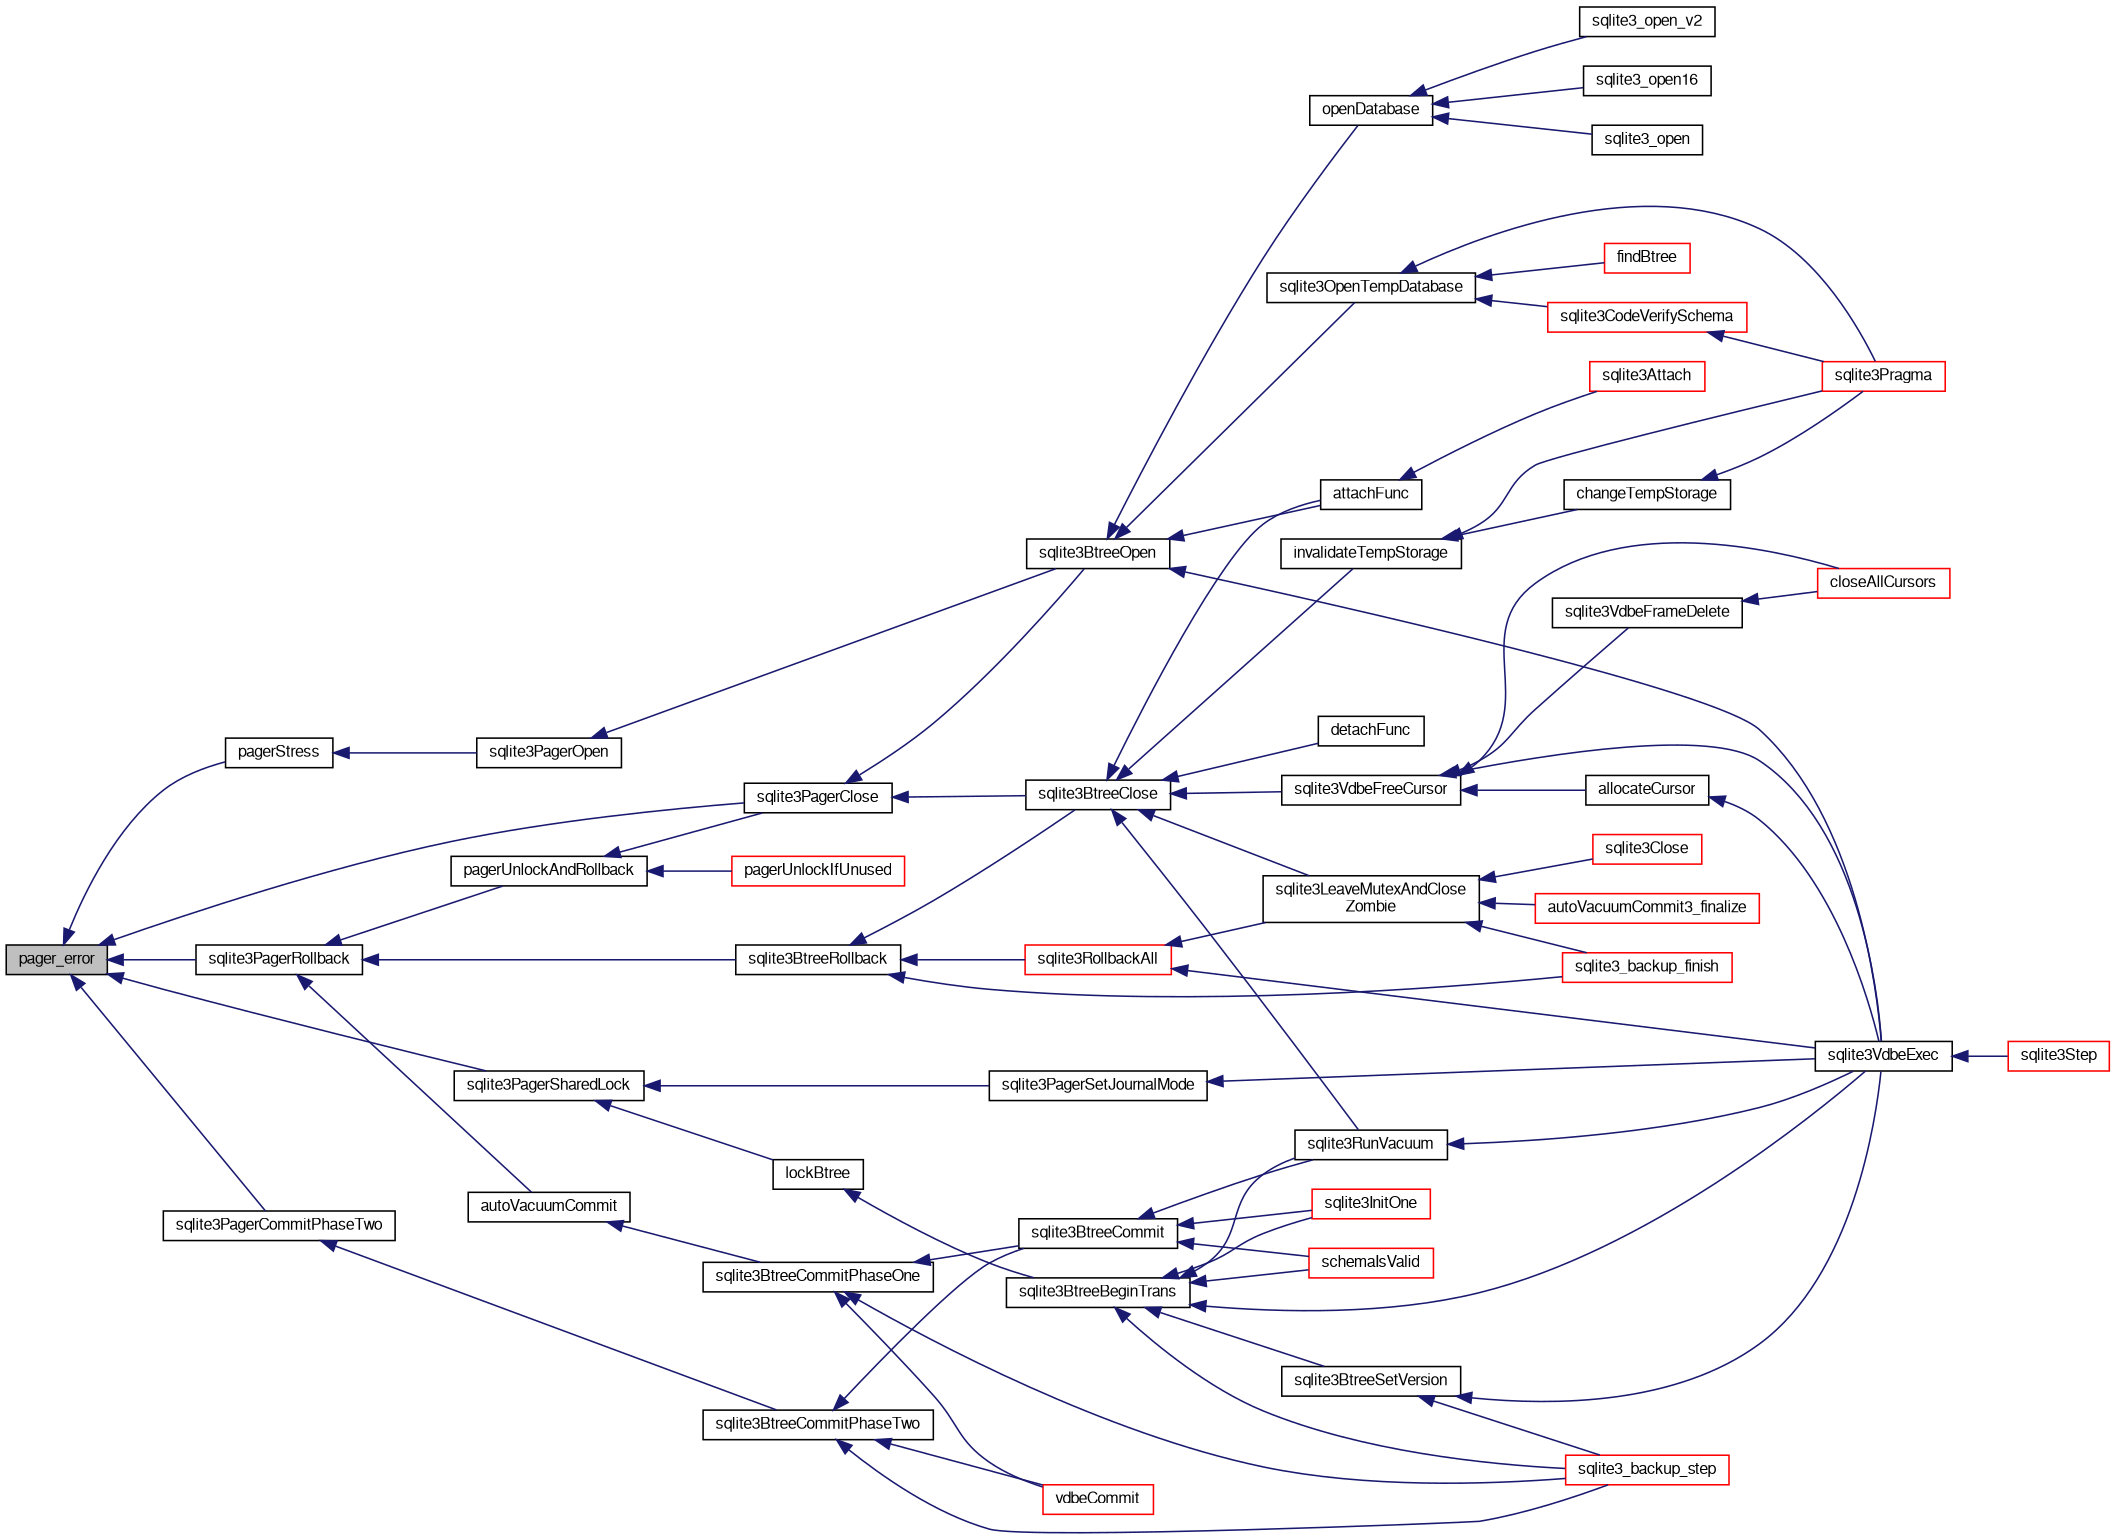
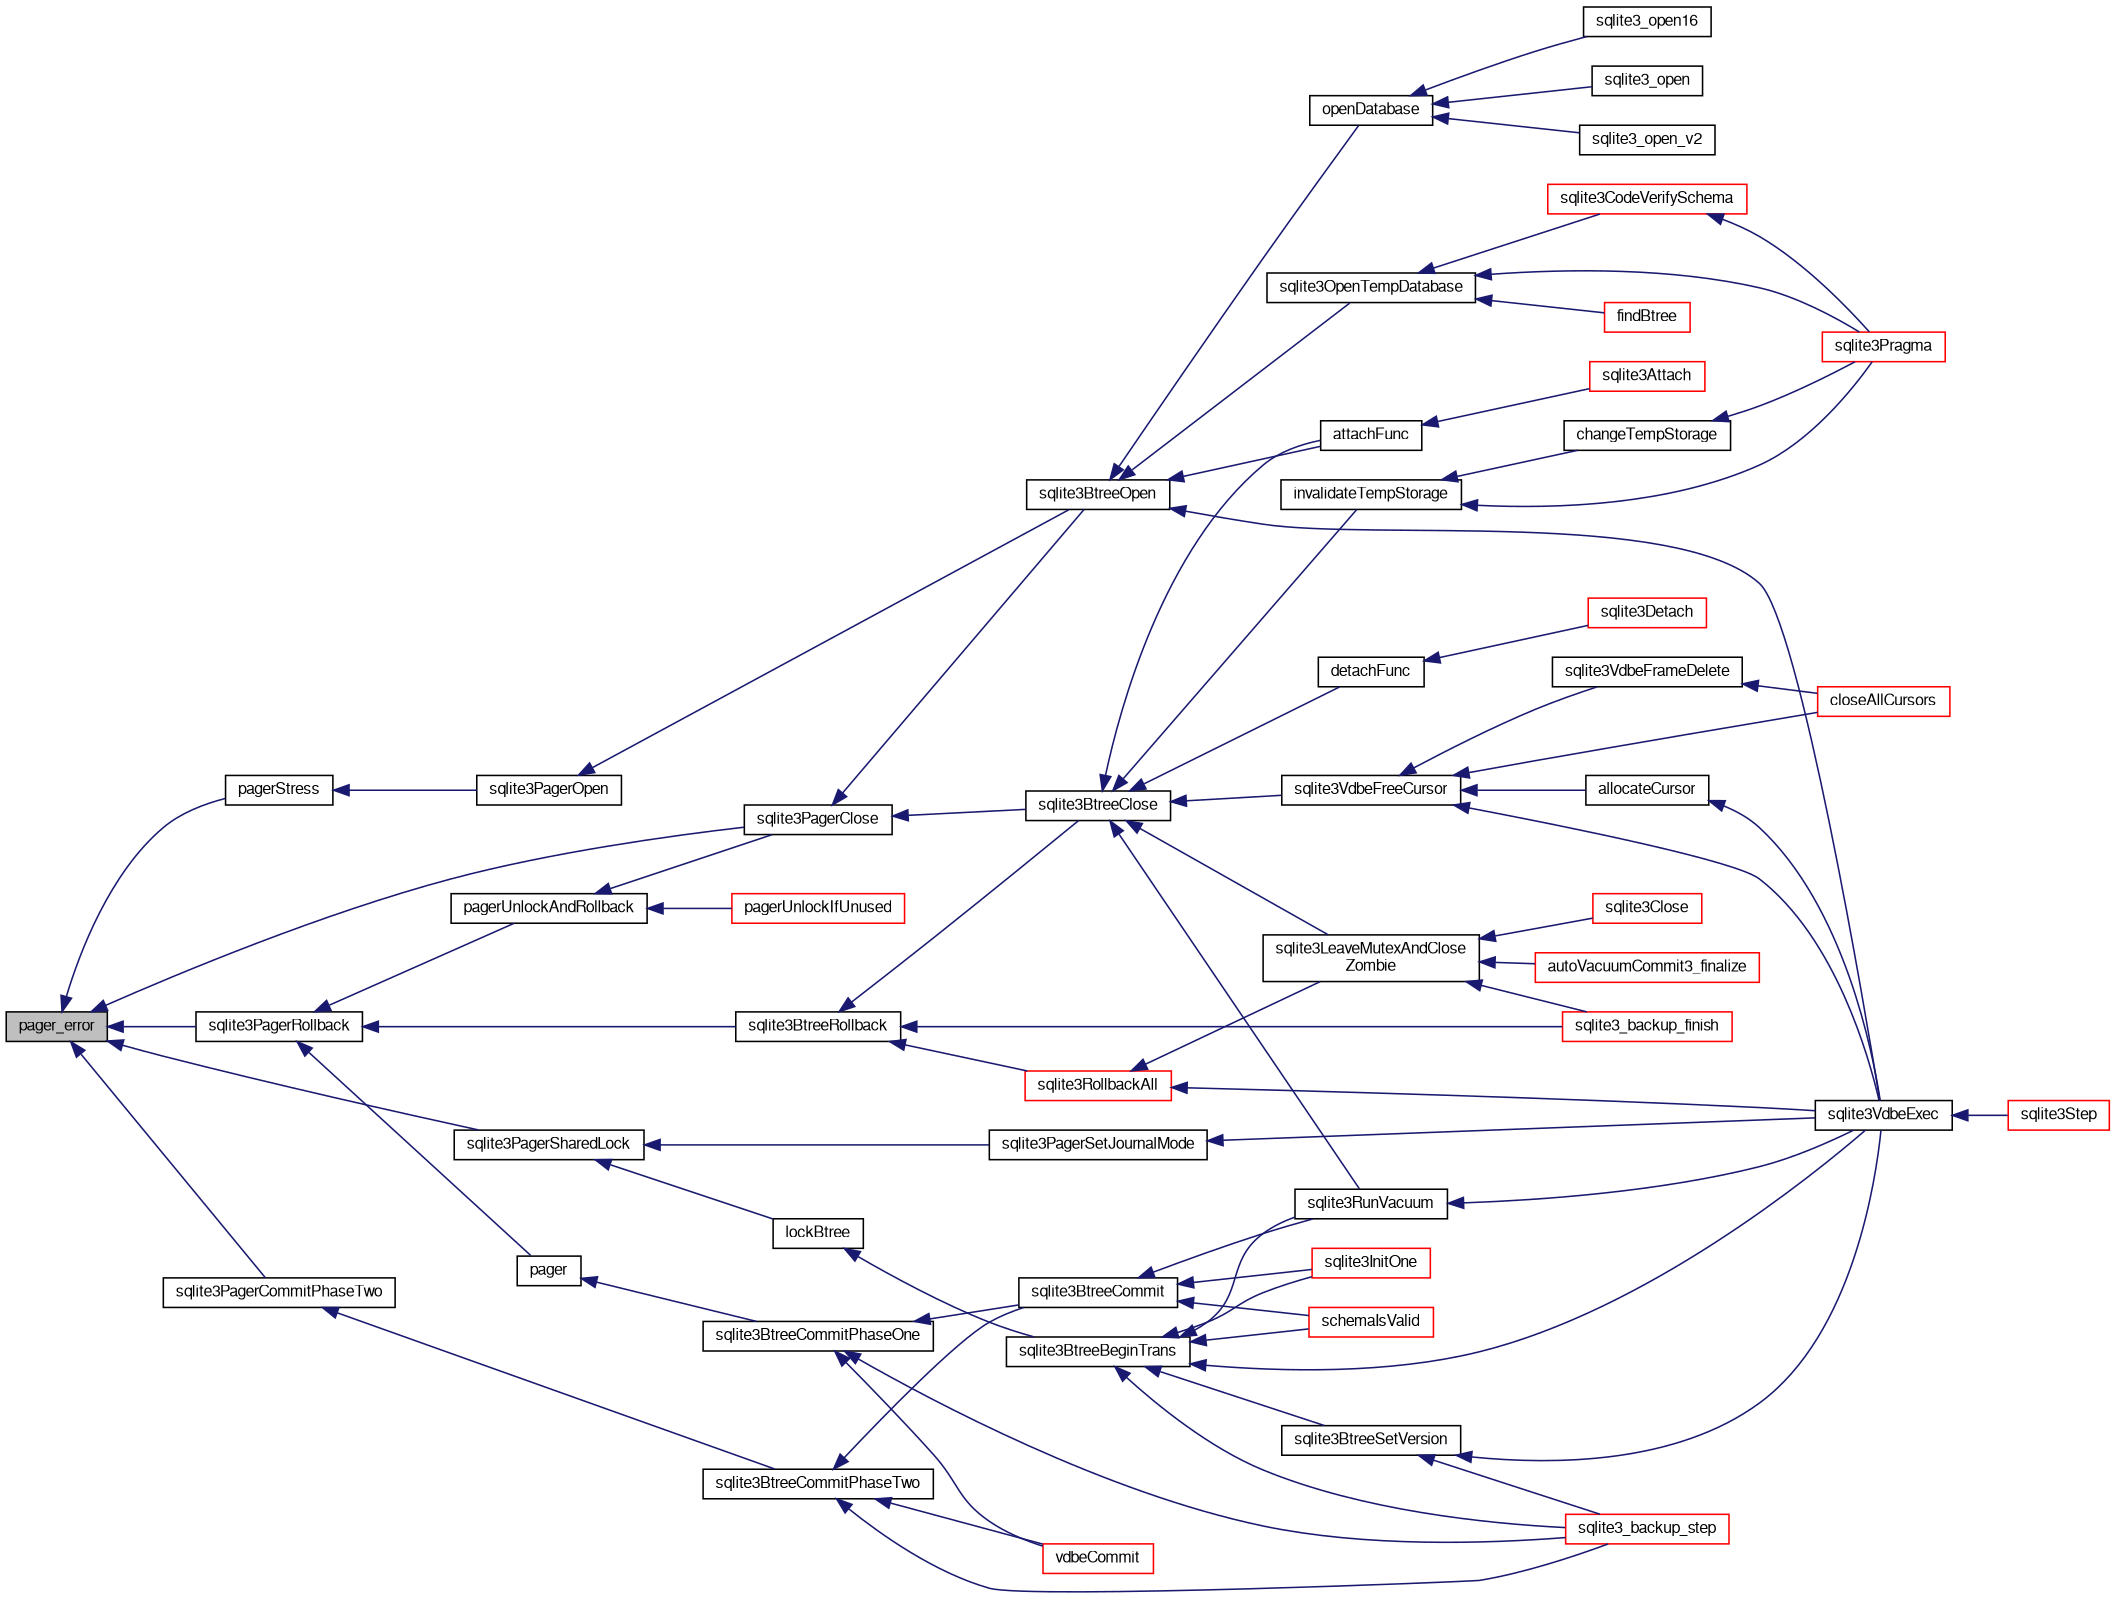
none -> (1647, 613)
(549, 1207) -> (549, 1271)
